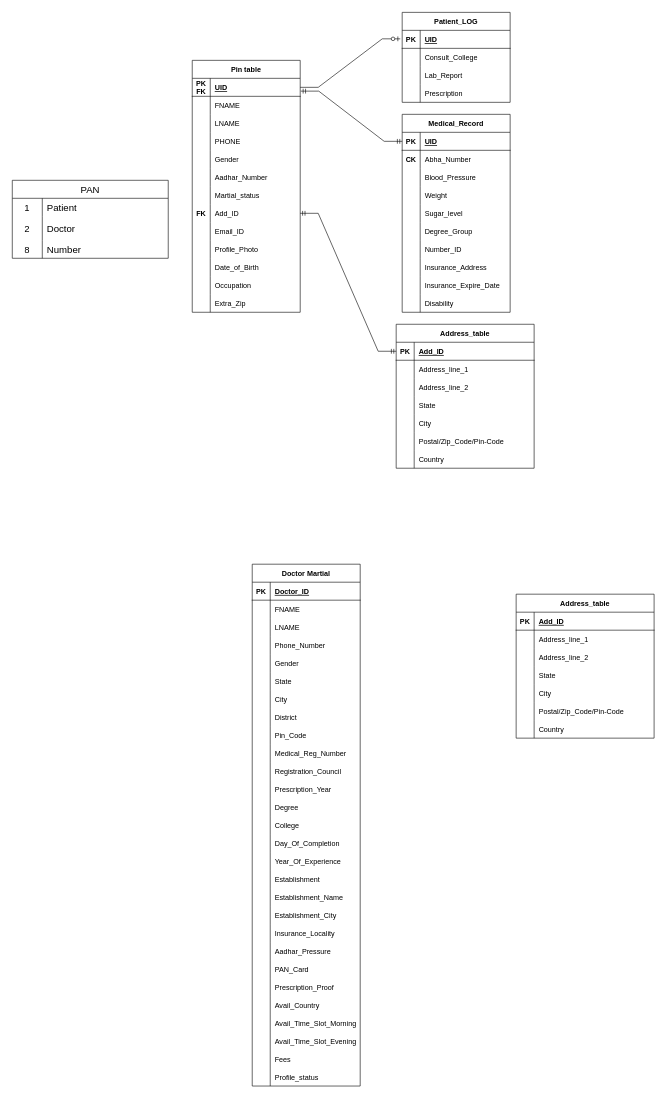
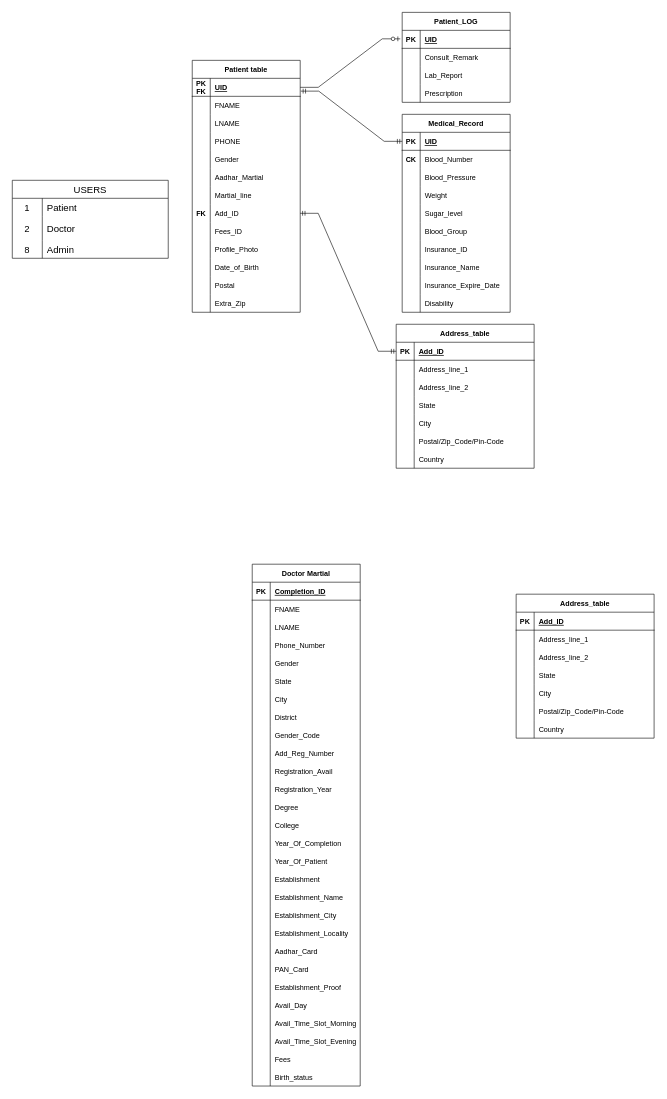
(452, 58) -> (452, 58)
(246, 70) -> (246, 70)
(447, 160) -> (448, 160)
(241, 178) -> (241, 178)
(90, 190) -> (90, 190)
(241, 196) -> (235, 196)
(229, 232) -> (229, 232)
(449, 232) -> (446, 232)
(63, 249) -> (59, 249)
(443, 250) -> (449, 250)
(459, 268) -> (453, 268)
(234, 286) -> (226, 286)
(293, 592) -> (299, 592)
(290, 736) -> (297, 736)
(309, 754) -> (303, 754)
(311, 772) -> (307, 772)
(307, 790) -> (307, 790)
(307, 844) -> (309, 844)
(310, 862) -> (304, 862)
(309, 934) -> (315, 934)
(305, 952) -> (297, 952)
(309, 988) -> (311, 988)
(299, 1006) -> (291, 1006)
(301, 1078) -> (298, 1078)
